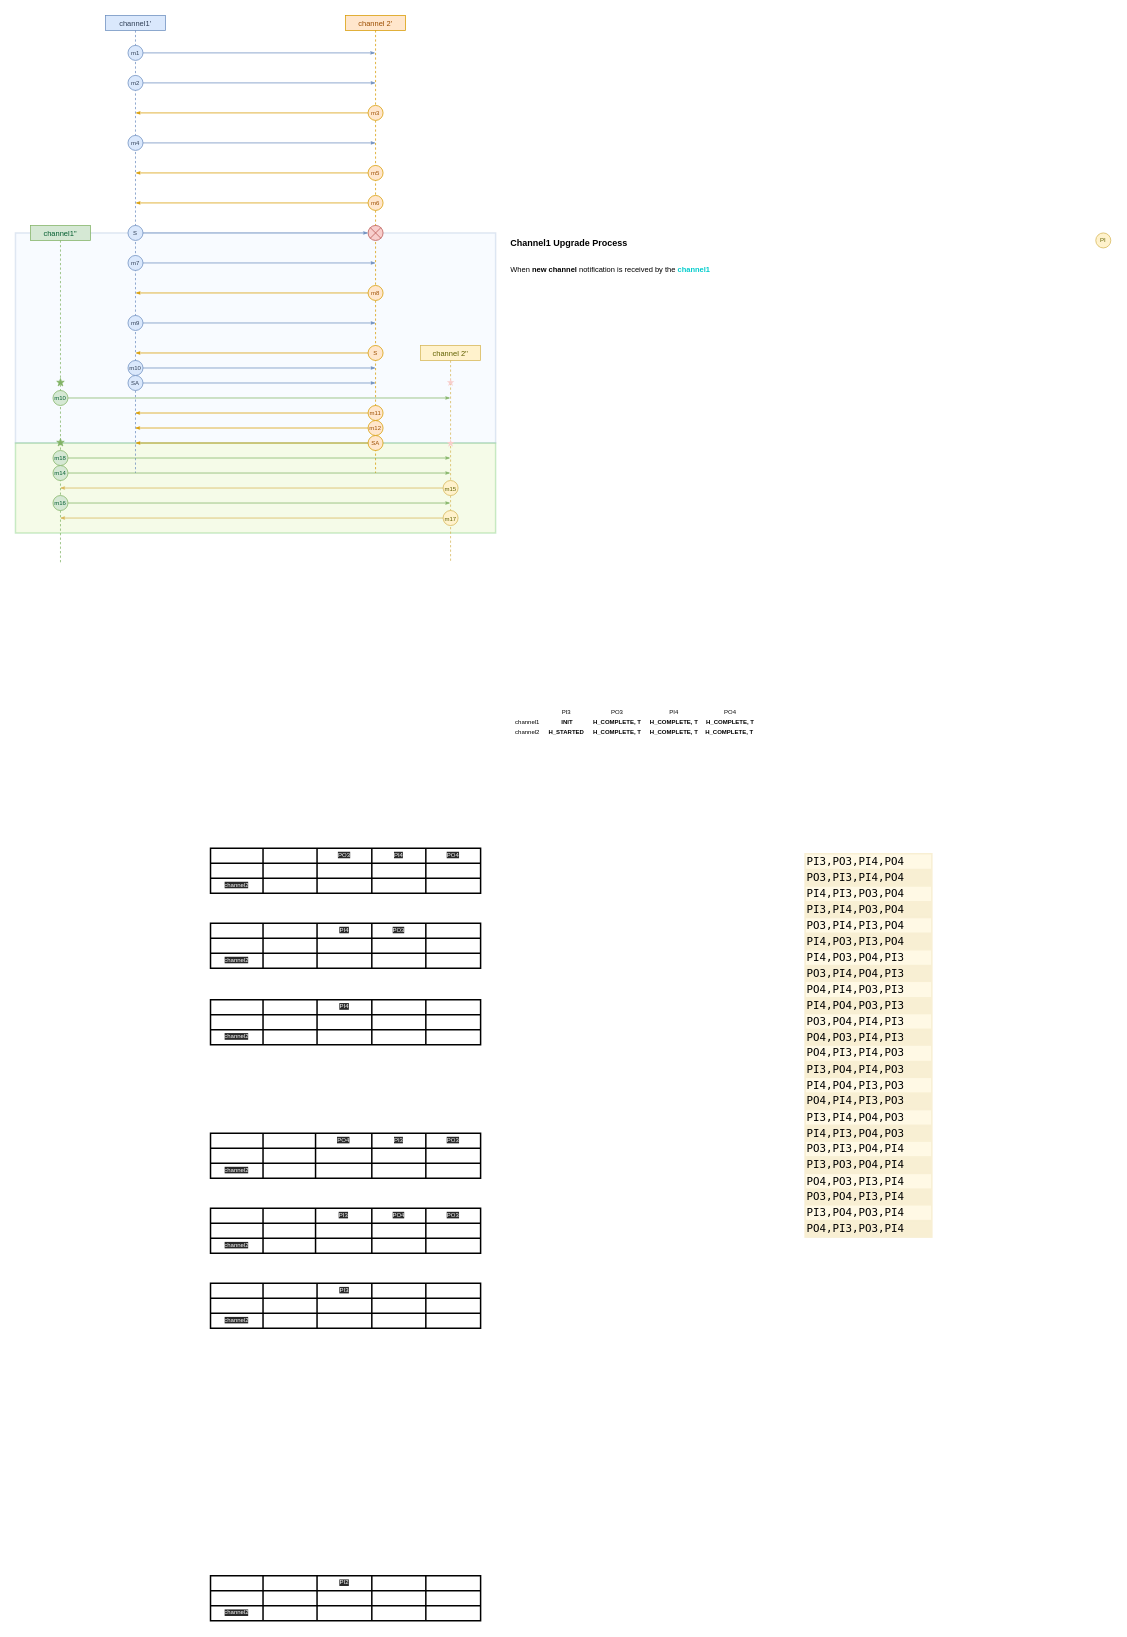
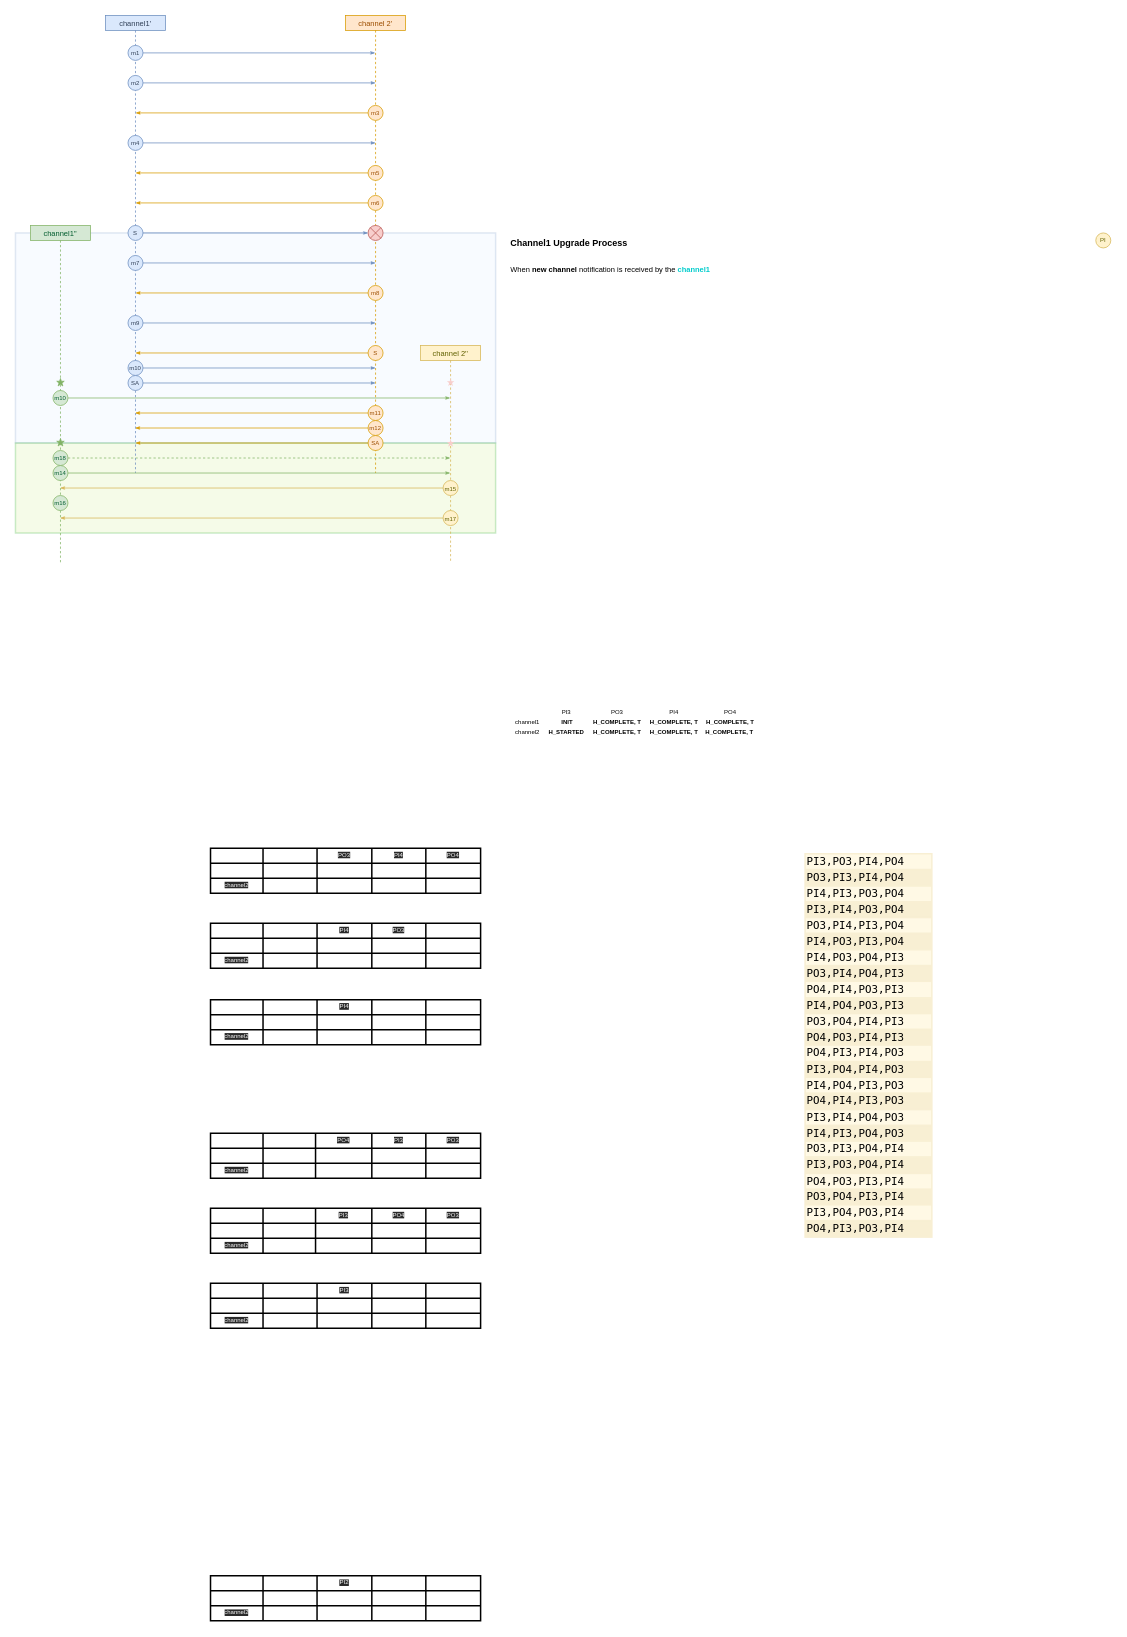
(257, 458) -> (257, 458)
(444, 503) -> none
